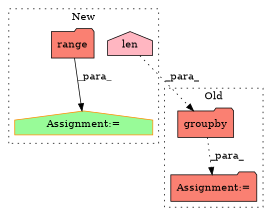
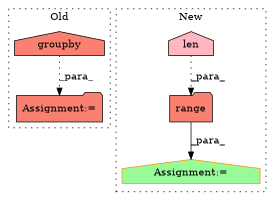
(164, 81) -> (191, 72)
(206, 124) -> (60, 45)
